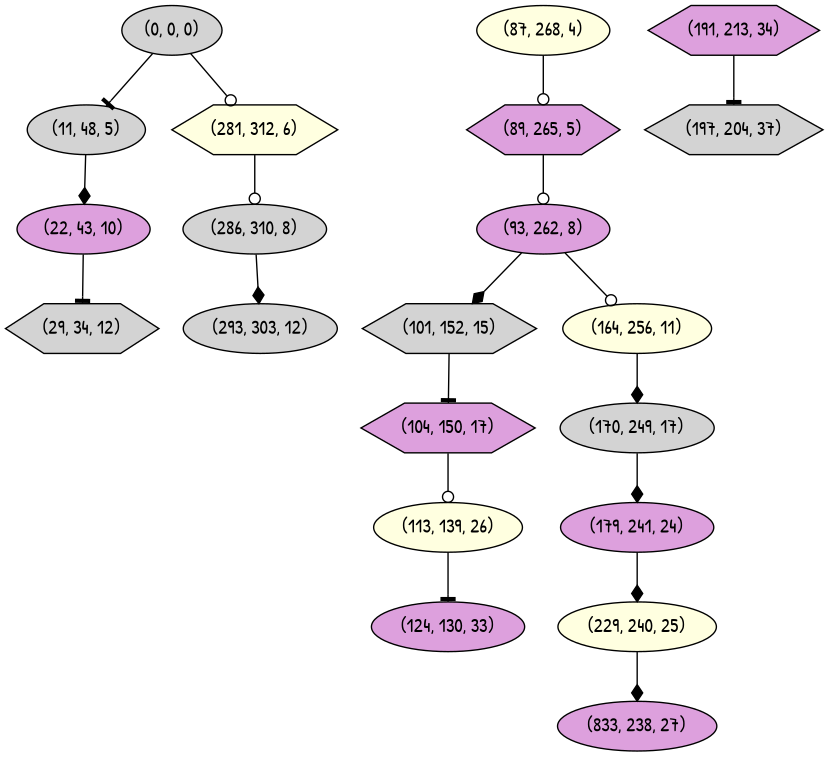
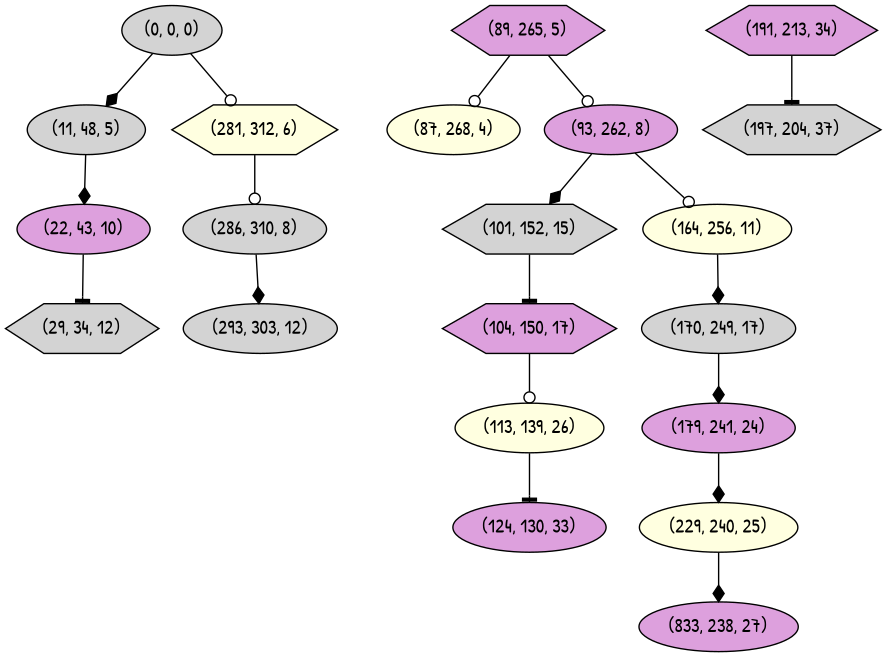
(543, 75) -> (494, 76)
(132, 77) -> (135, 73)
